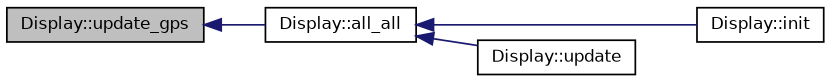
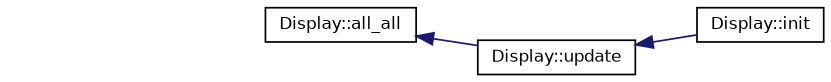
(105, 25) -> none
(565, 25) -> (675, 38)
